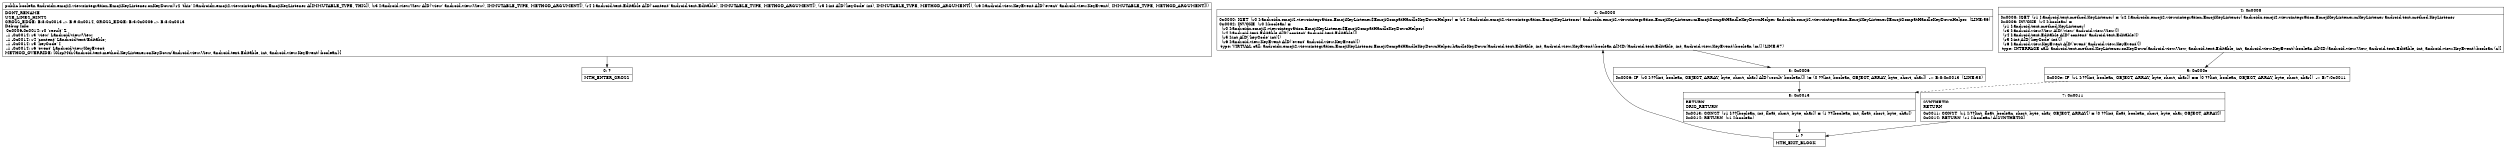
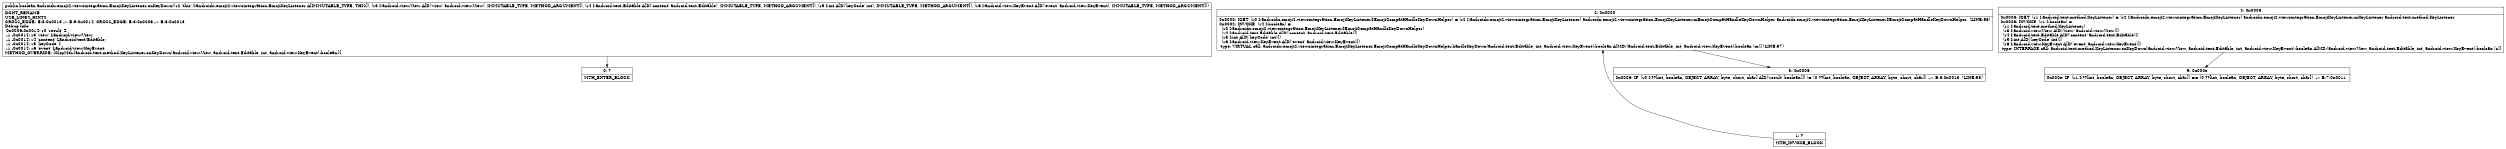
(2037, 22) -> (2037, 22)
(1256, 24) -> (1256, 24)
(607, 78) -> (607, 78)
(1799, 107) -> none
(2073, 107) -> none
(1796, 143) -> (1799, 143)
